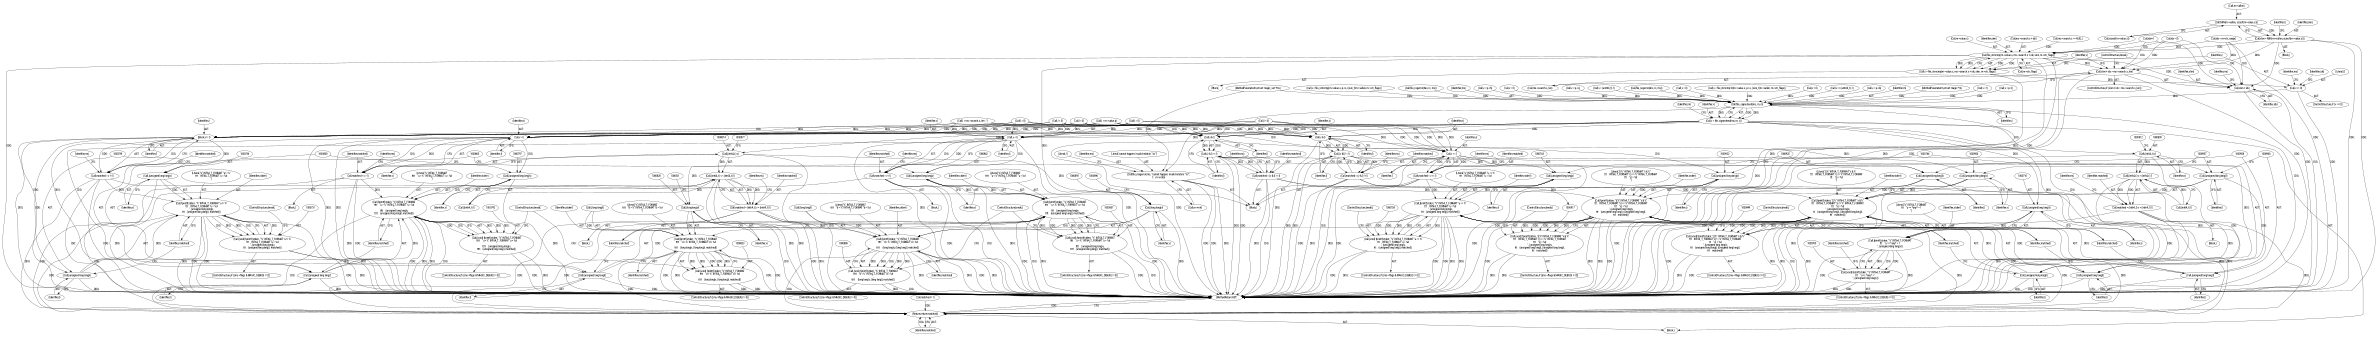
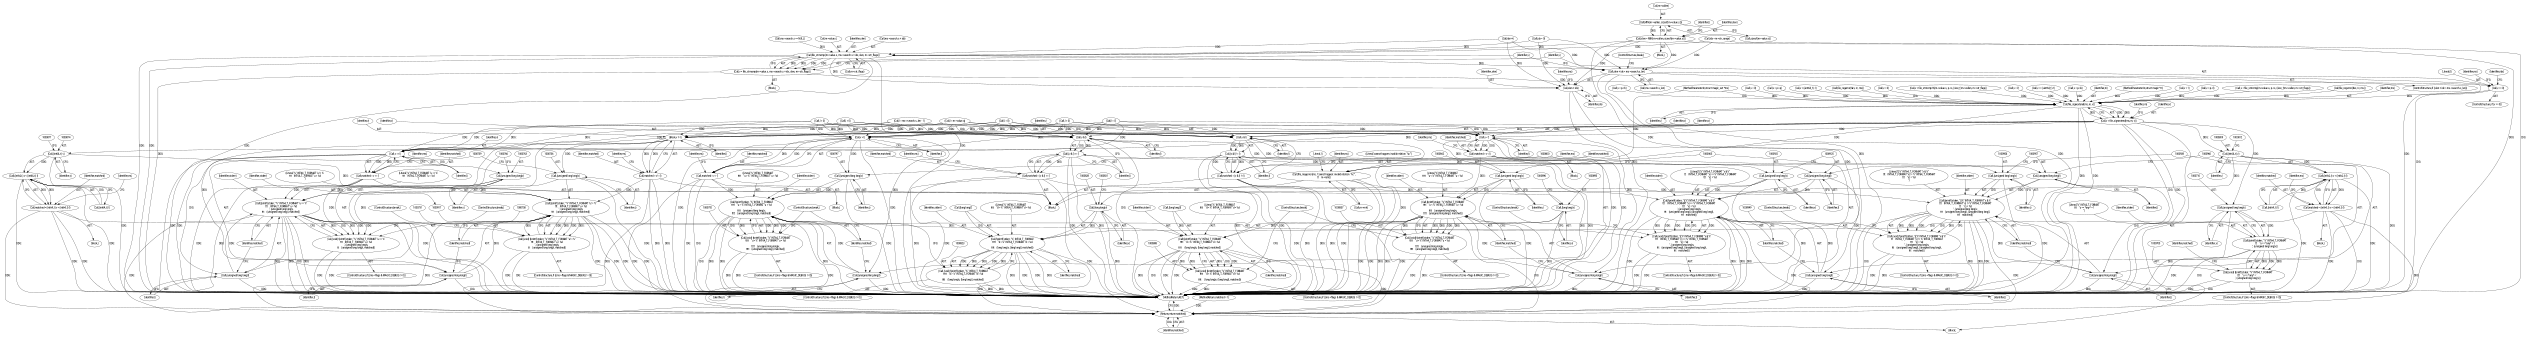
(2241, 60) -> none
none -> (2324, 192)
(90, 259) -> none
(925, 298) -> (1214, 298)
